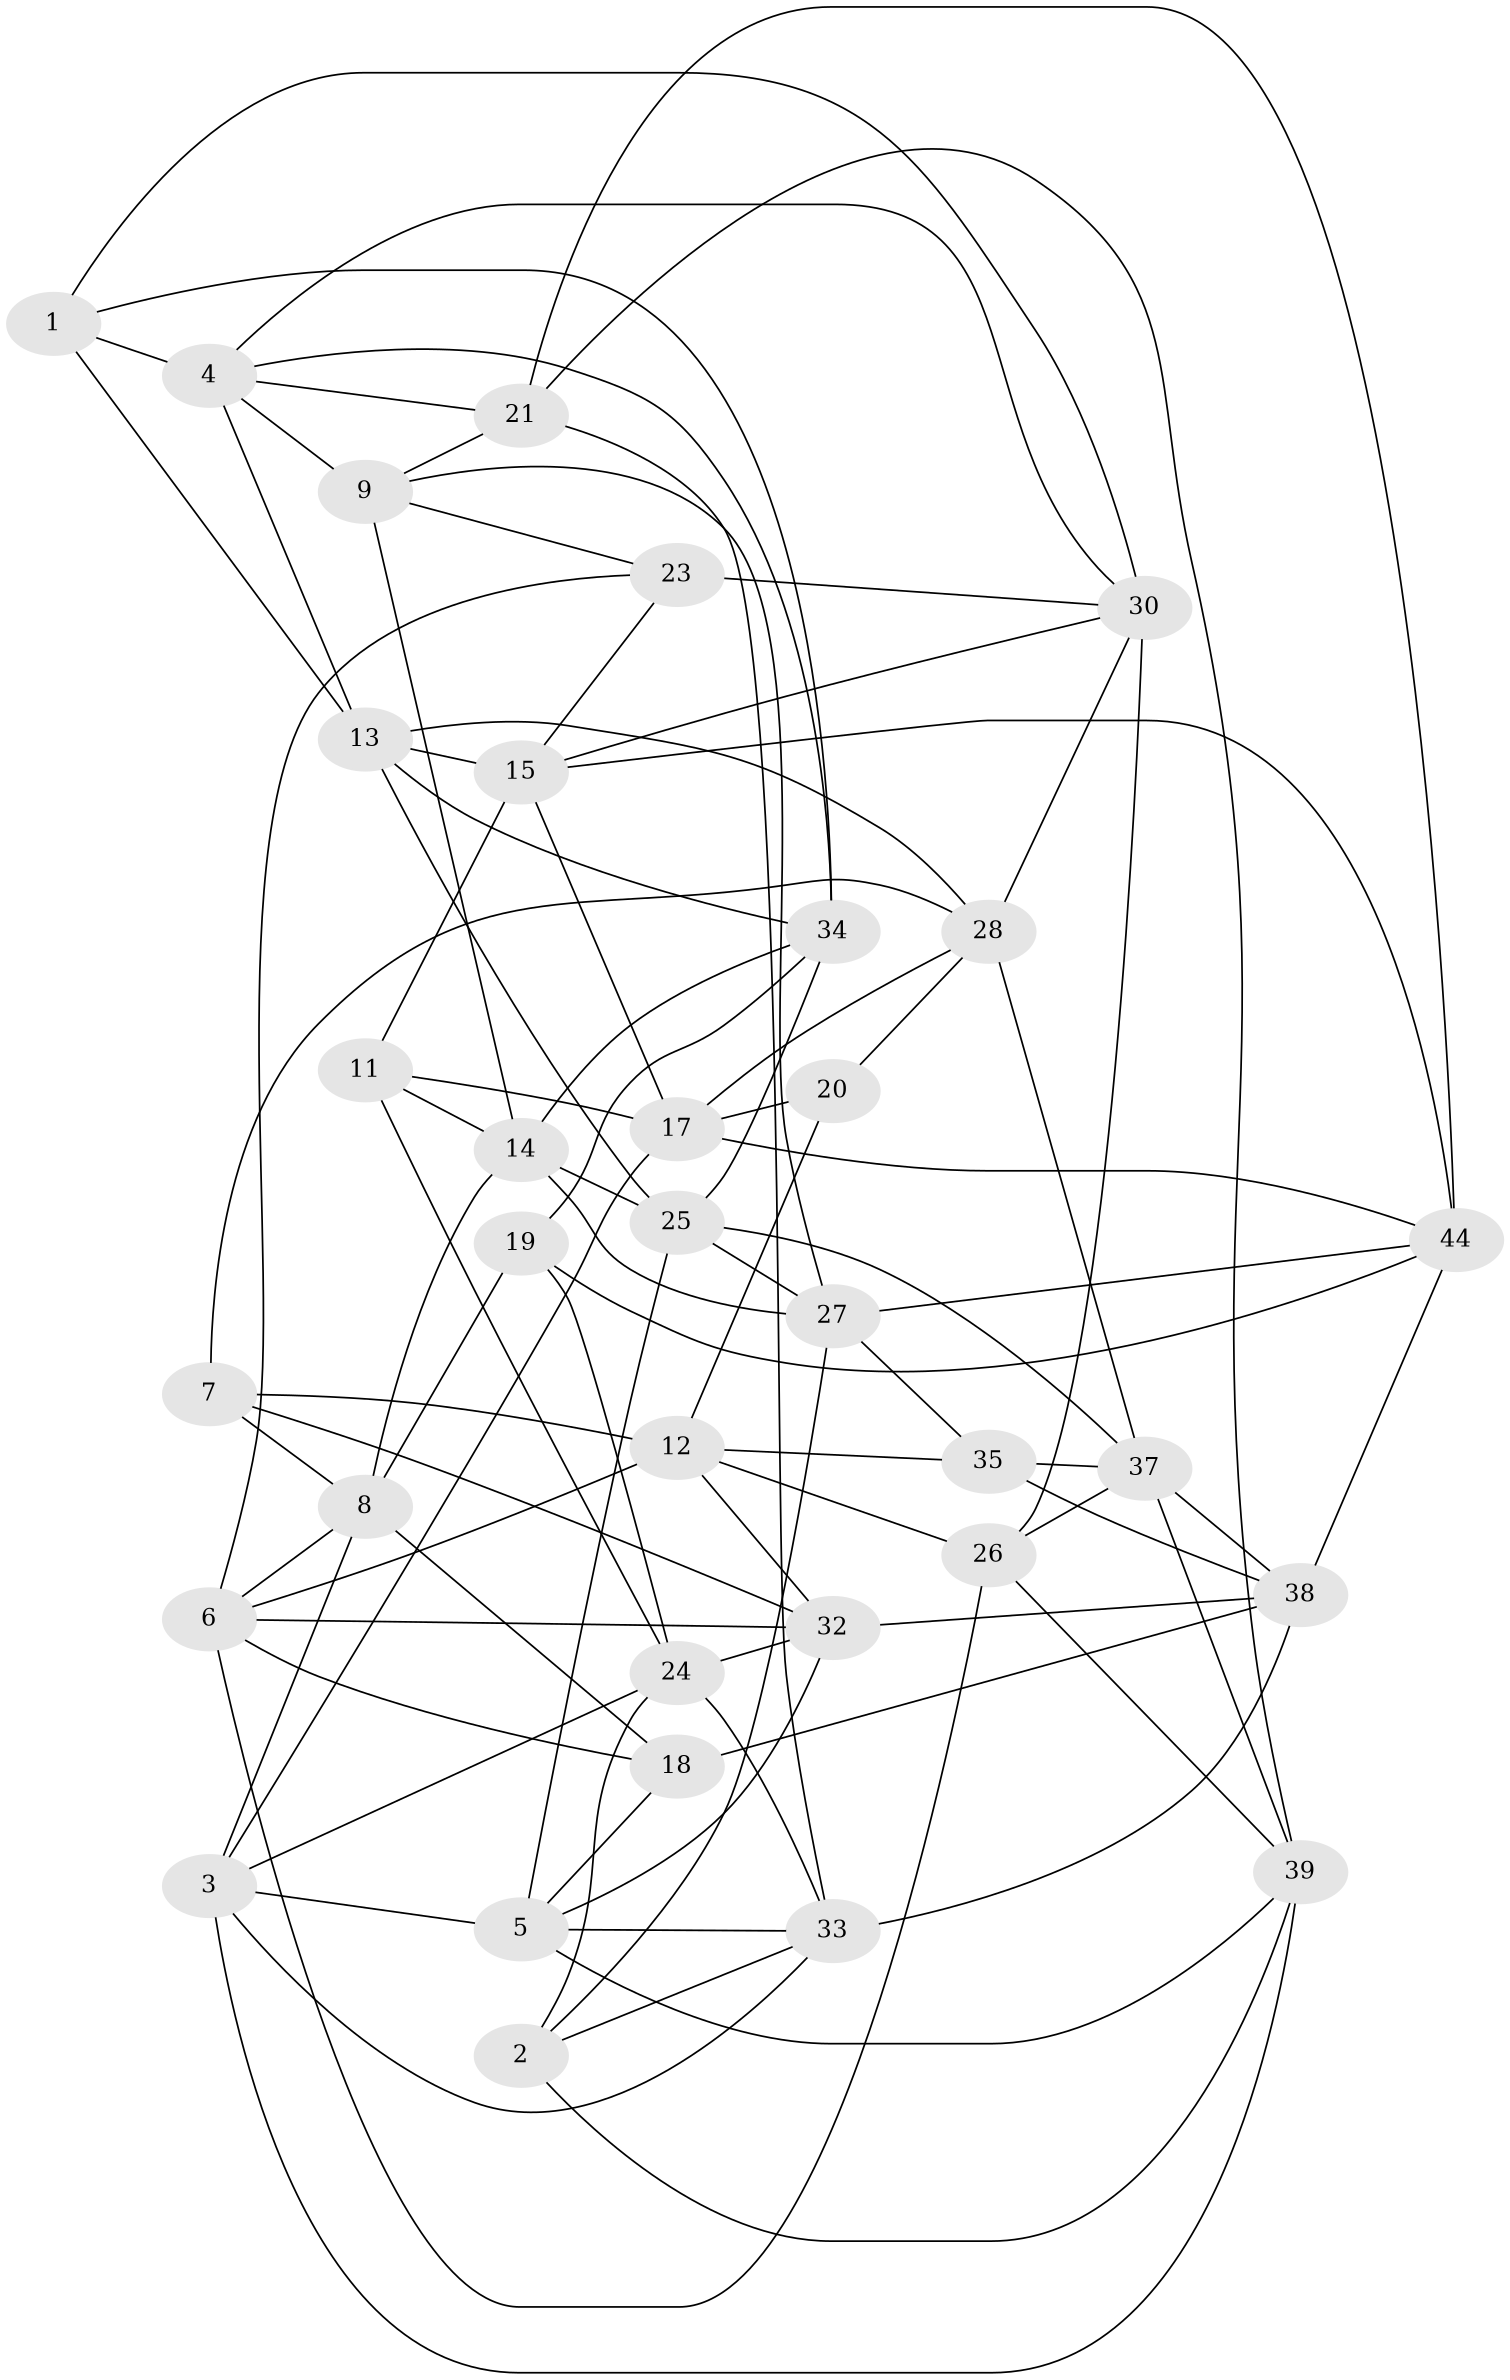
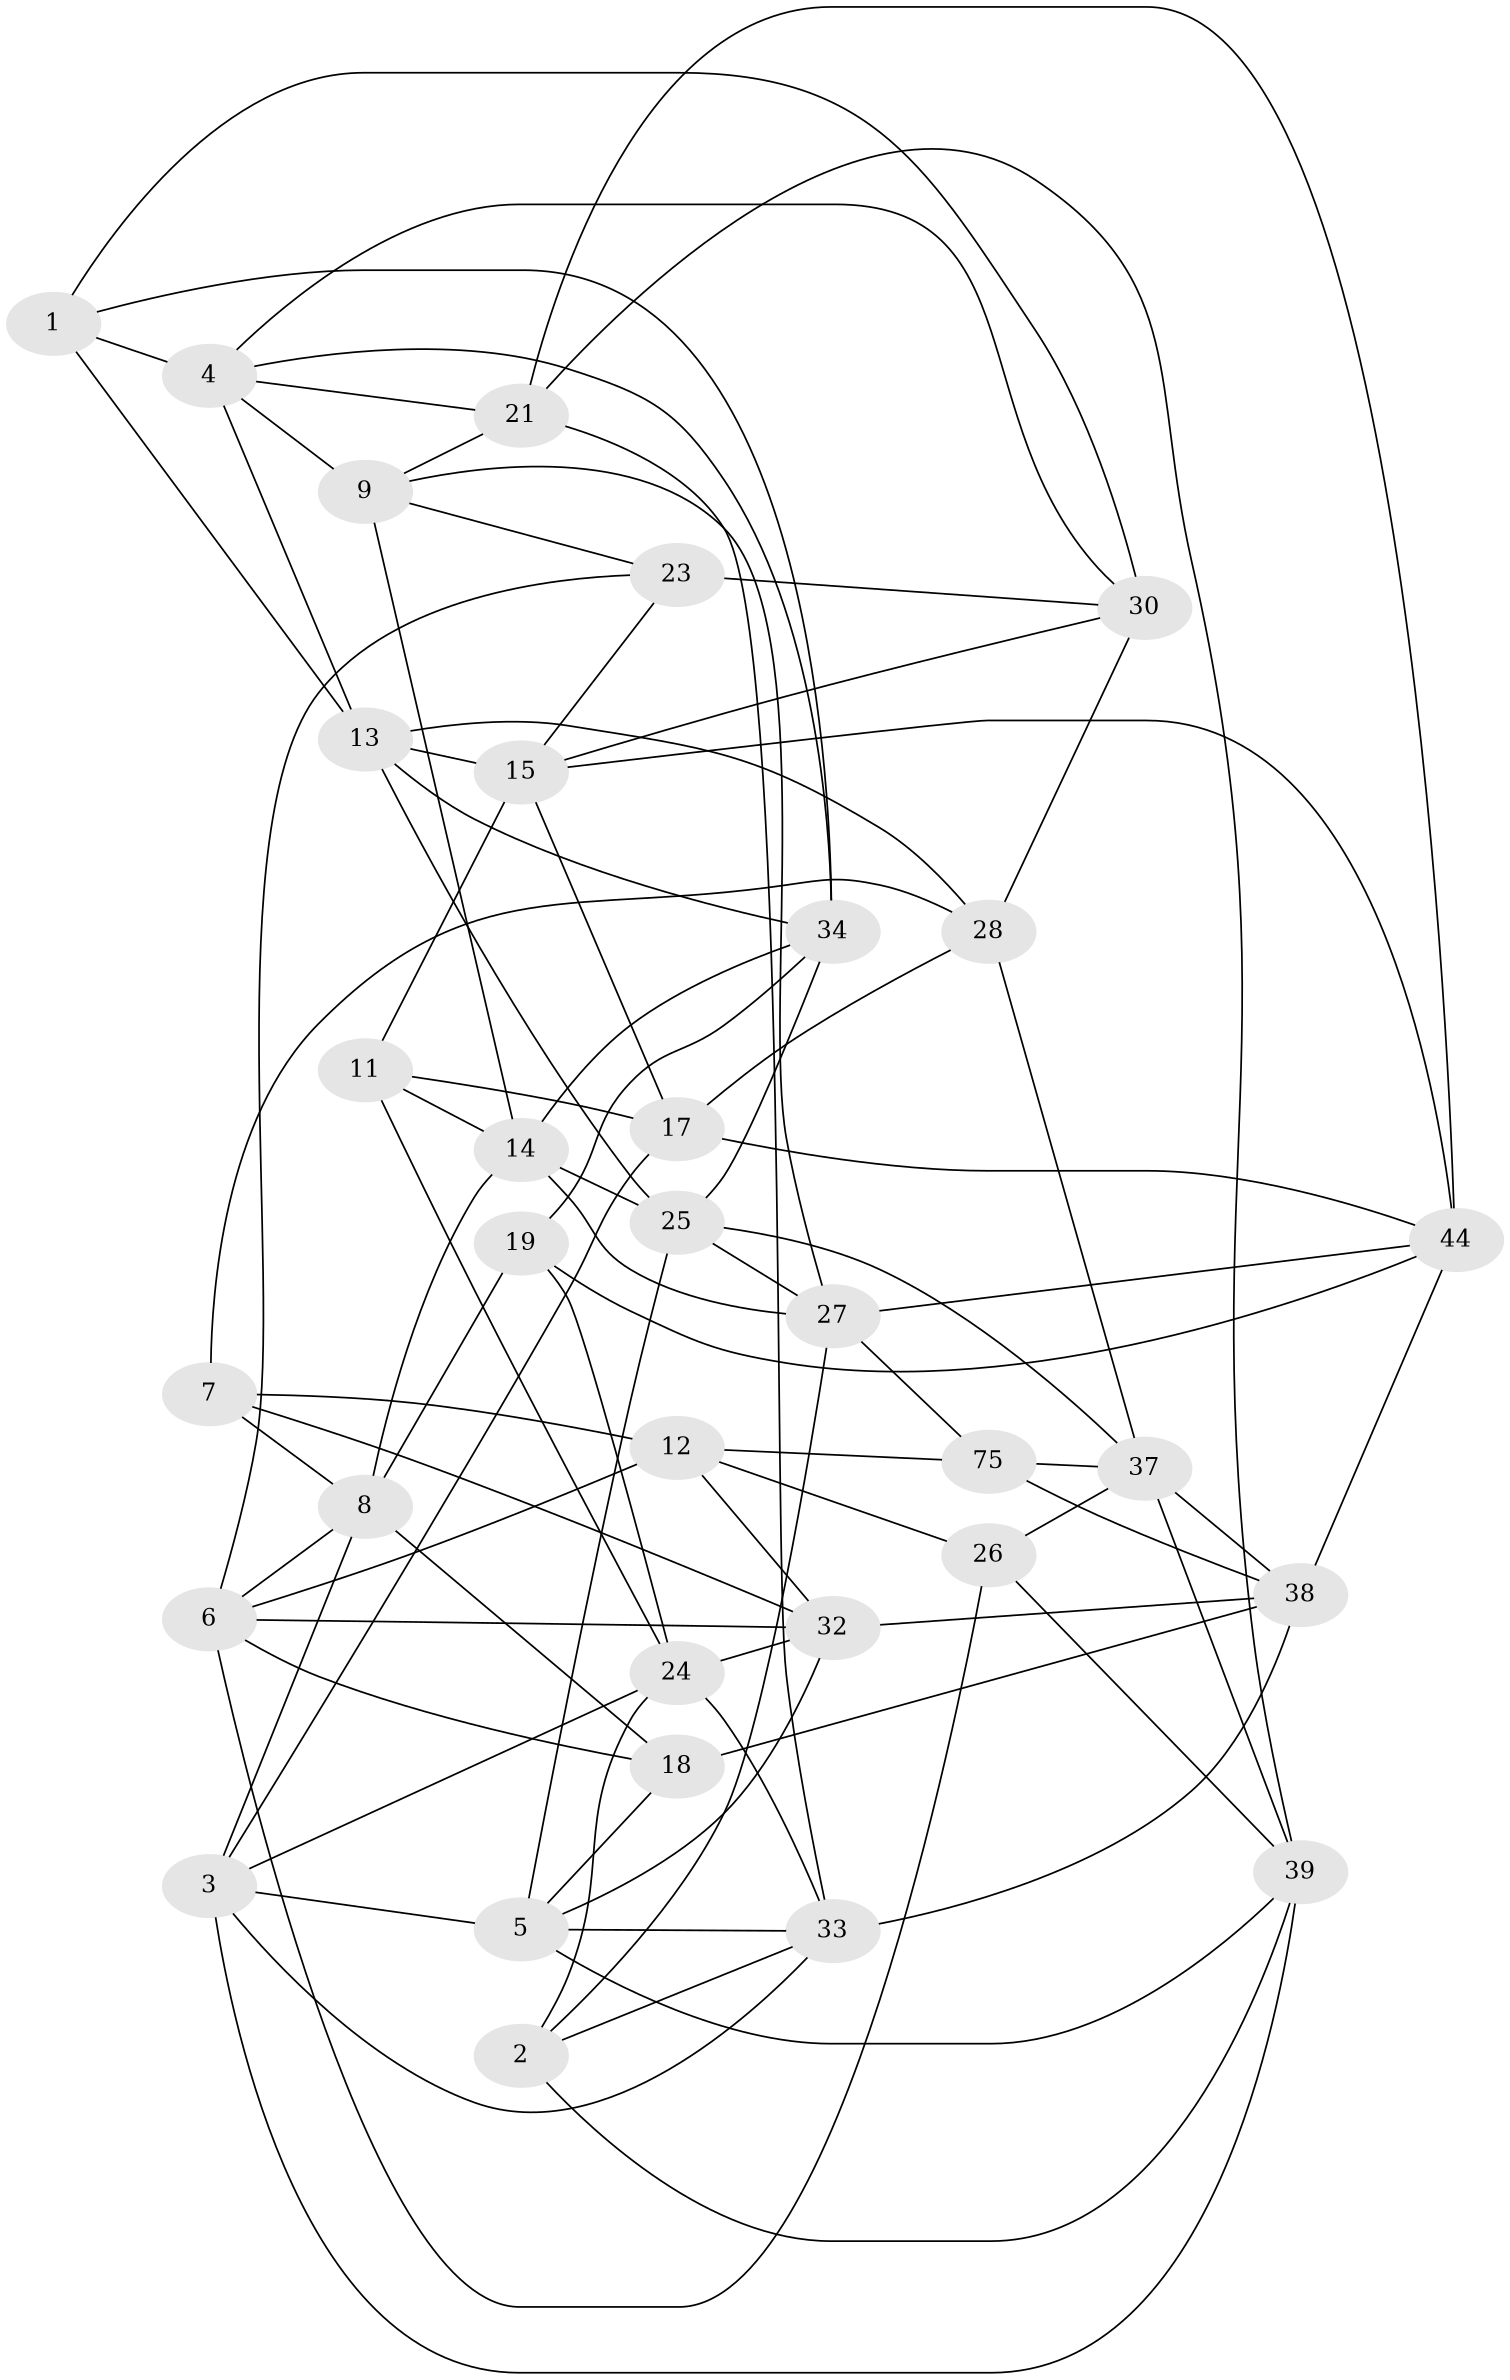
(833, 1091) -> none
(1113, 1092) -> none
(989, 1462) -> (989, 1462)
